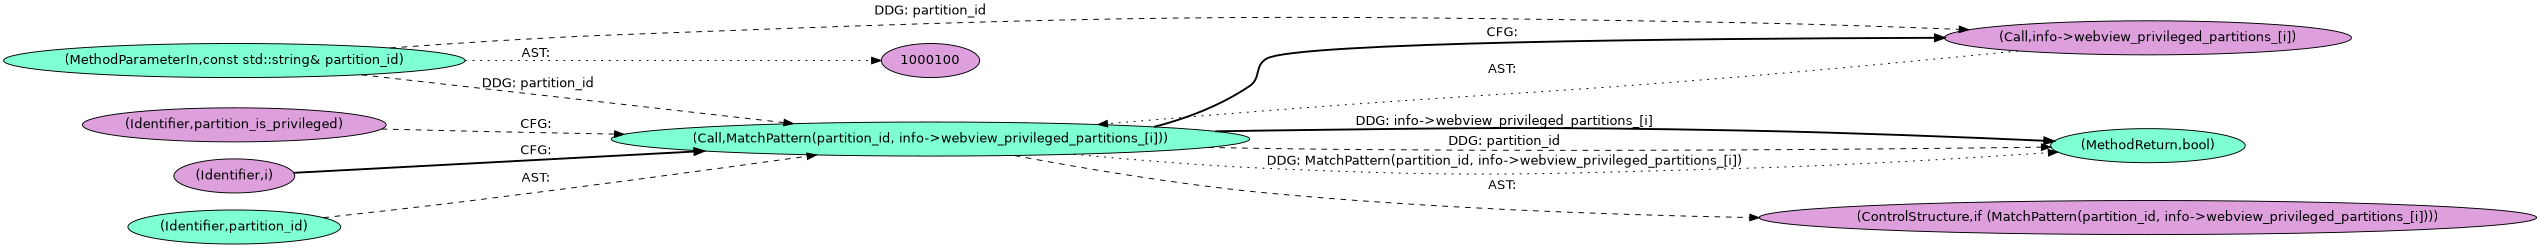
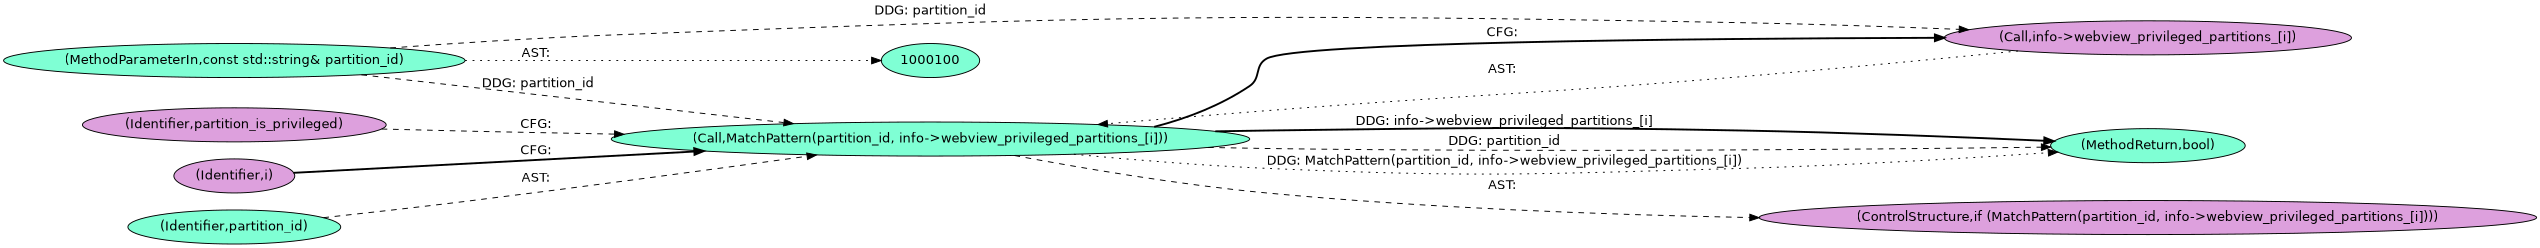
(930, 61) -> (930, 61)
